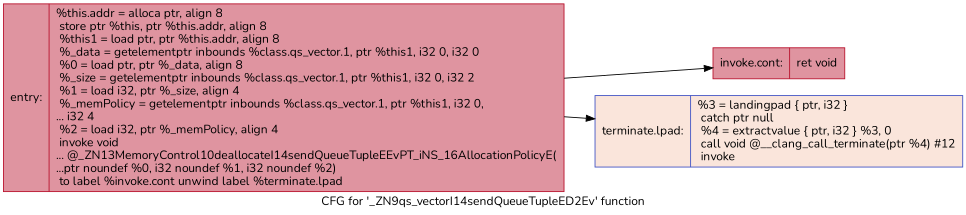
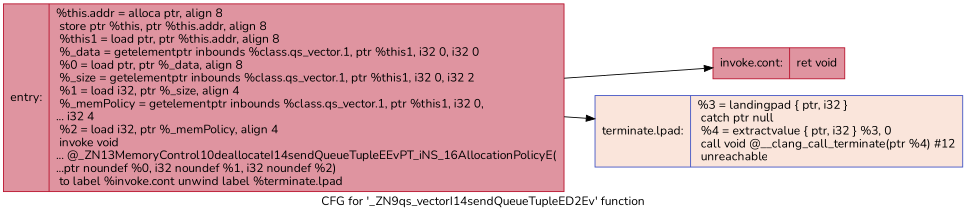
(716, 157) -> (733, 157)
